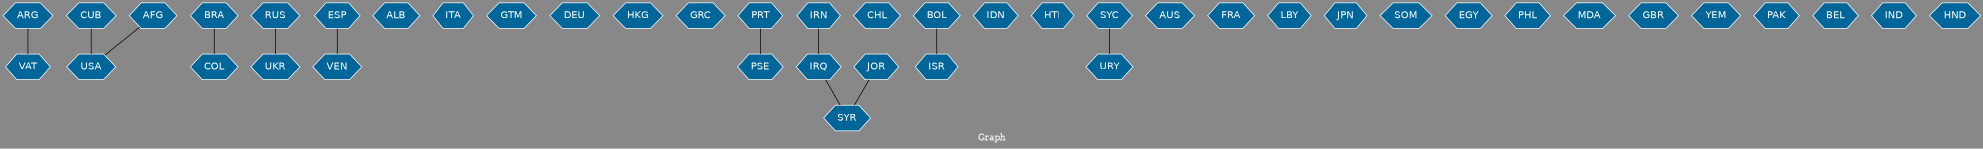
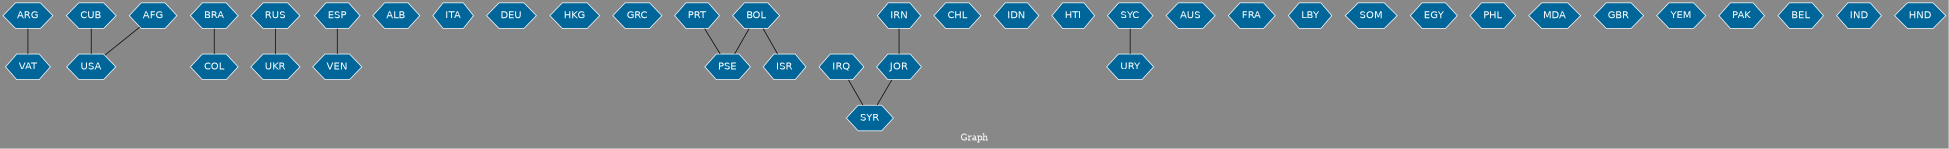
(511, 16) -> none
(1346, 16) -> none
none -> (742, 41)
(819, 41) -> (899, 41)
